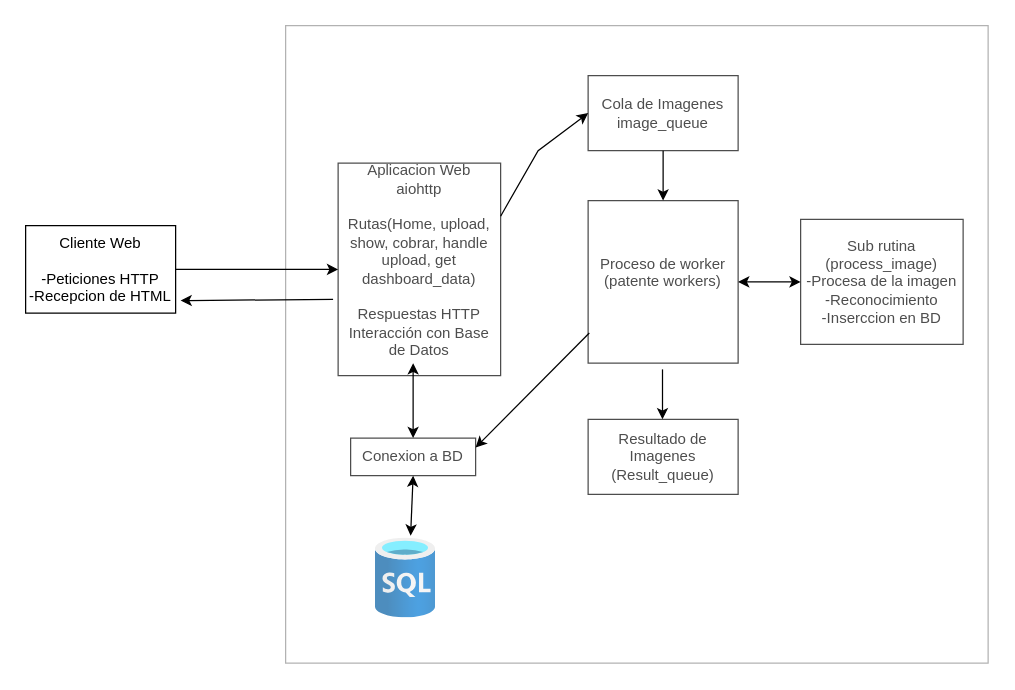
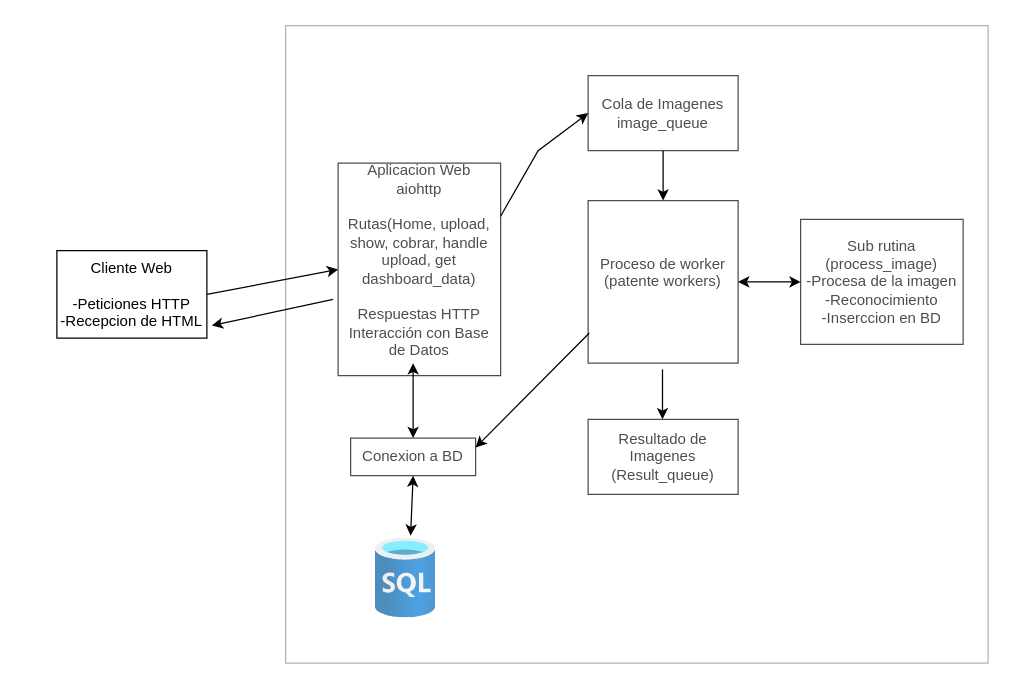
(101, 269) -> (132, 294)
